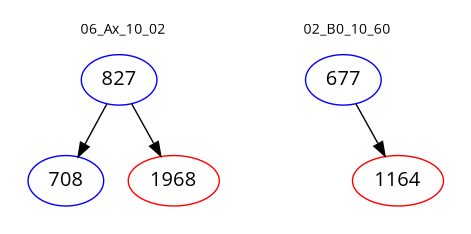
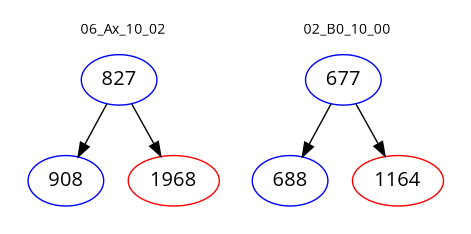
(348, 30) -> (348, 30)
(66, 181) -> (66, 181)
none -> (290, 181)
